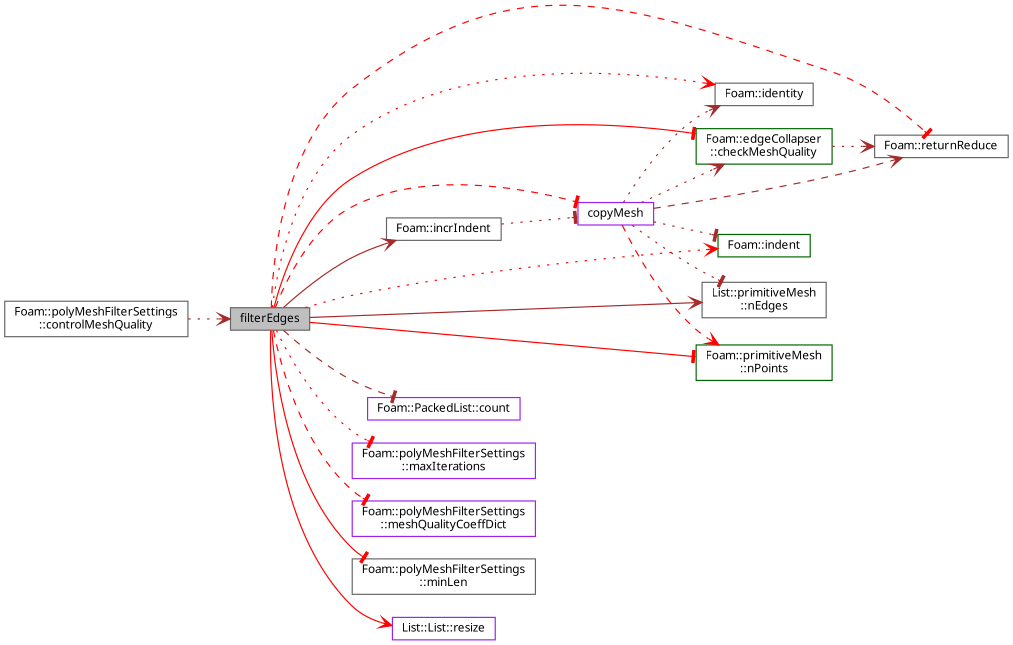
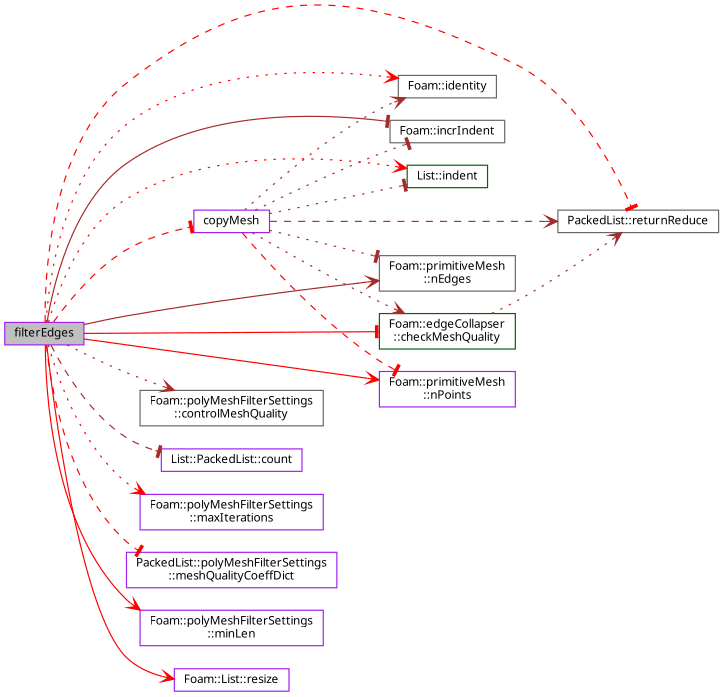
(941, 146) -> (638, 221)
(536, 221) -> (329, 175)
(764, 246) -> (447, 176)
(331, 270) -> (164, 143)
(659, 287) -> (312, 307)
(764, 300) -> (447, 273)
(203, 319) -> (114, 368)
(270, 319) -> (44, 334)
(500, 339) -> (226, 359)
(764, 363) -> (447, 389)
(314, 392) -> (80, 424)
(444, 409) -> (232, 460)
(296, 452) -> (89, 548)
(444, 519) -> (232, 570)
(444, 577) -> (232, 628)
(444, 629) -> (232, 680)
